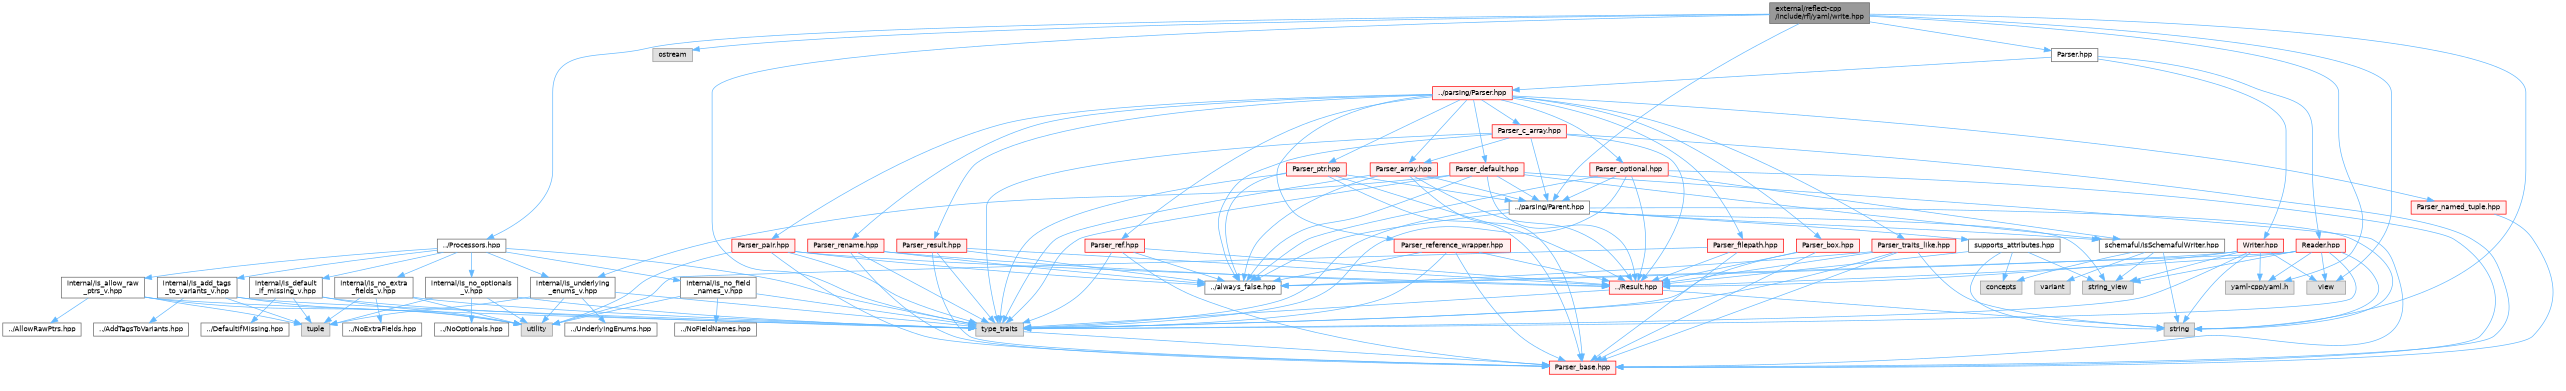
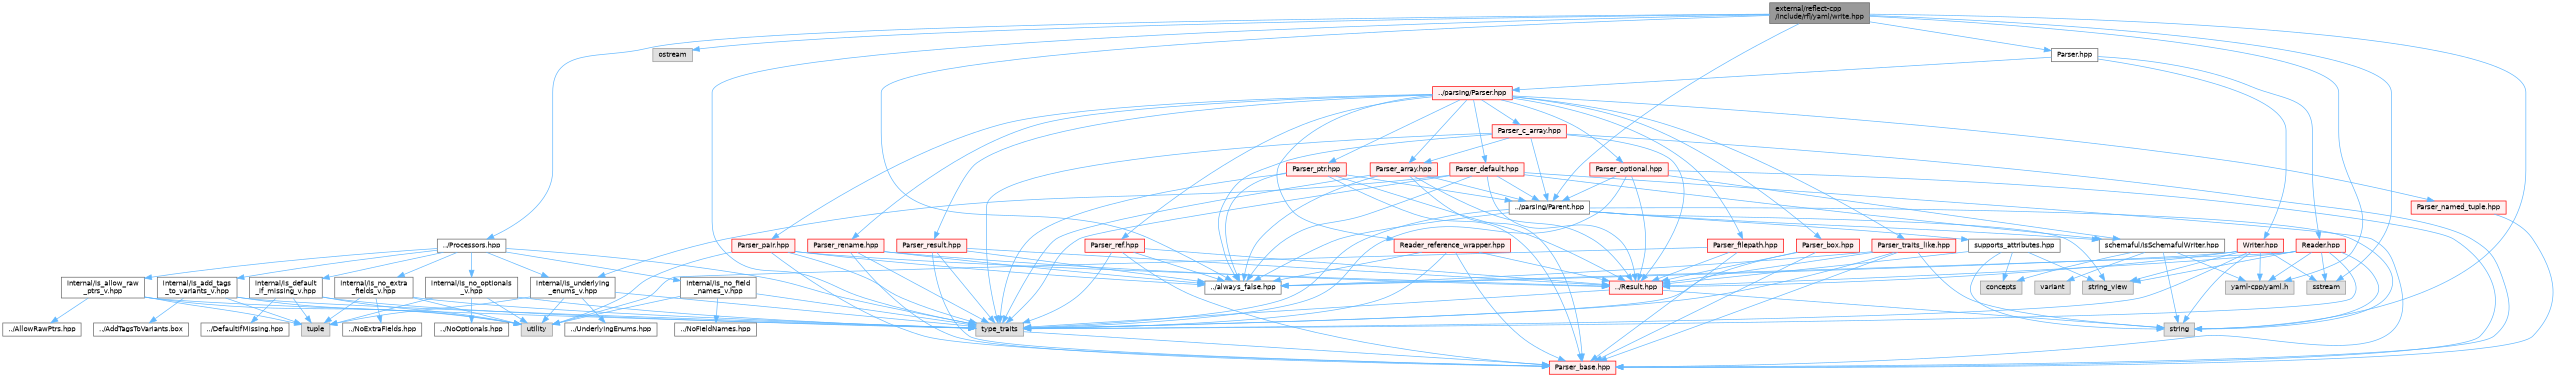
(1421, 211) -> (1101, 51)
(1452, 246) -> (1452, 246)
(2131, 269) -> (2220, 270)
(2326, 288) -> (2326, 288)
(141, 330) -> (141, 330)
